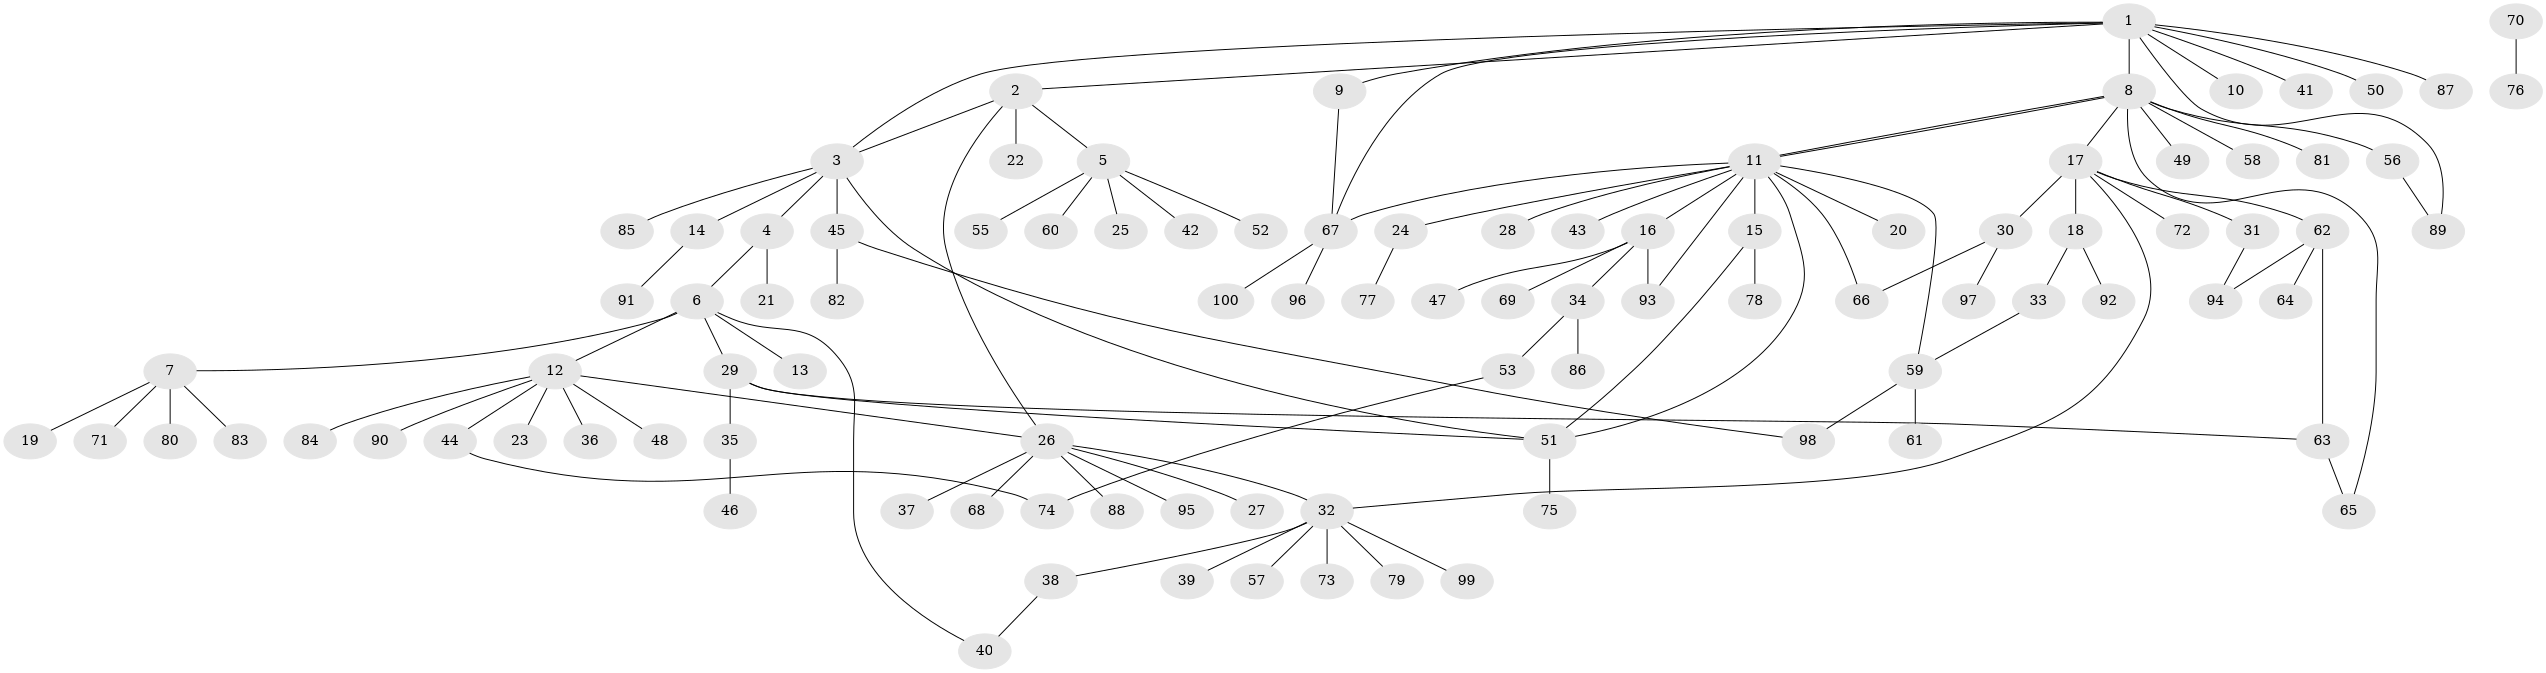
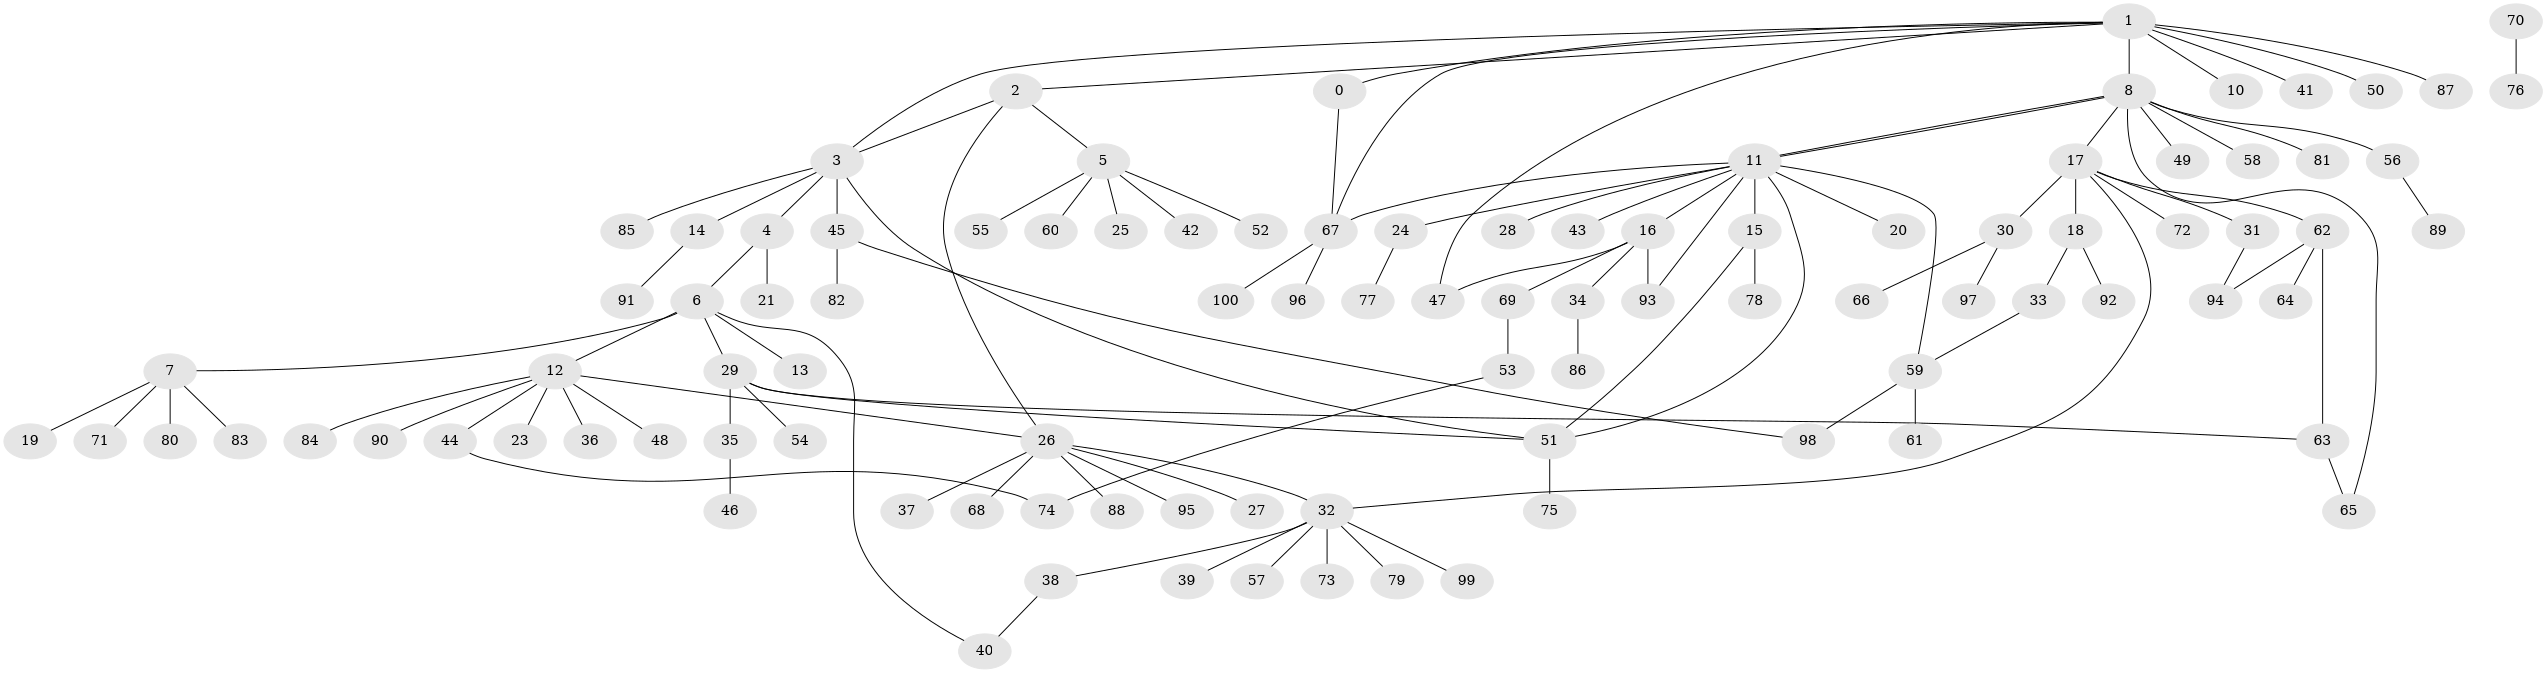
(1340, 91) -> (1340, 91)
(2307, 120) -> (1733, 77)
(1016, 161) -> none
(1827, 220) -> none
(1543, 336) -> (1508, 336)
none -> (800, 441)
